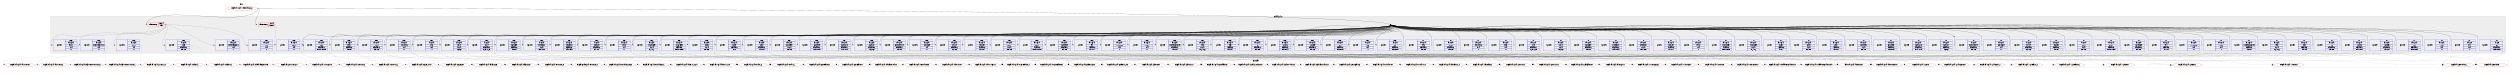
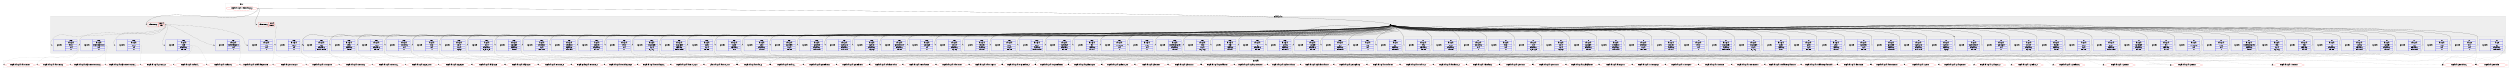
(720, 65) -> (720, 65)
(1854, 65) -> (1854, 65)
